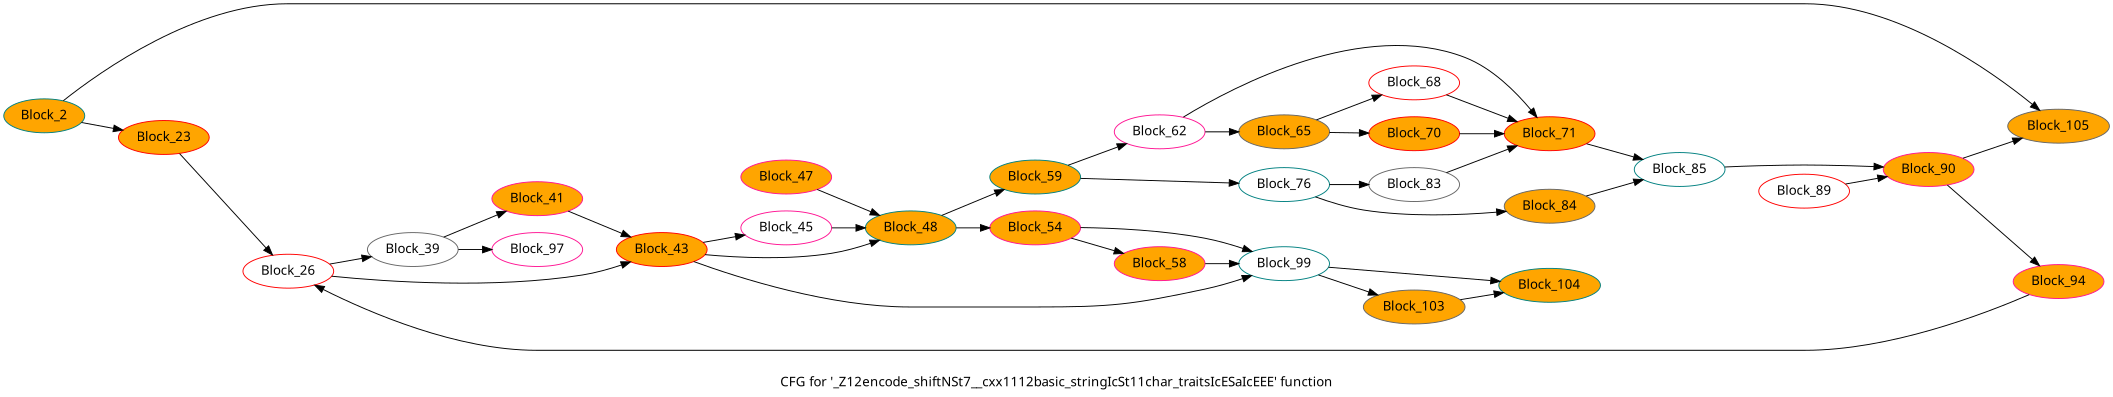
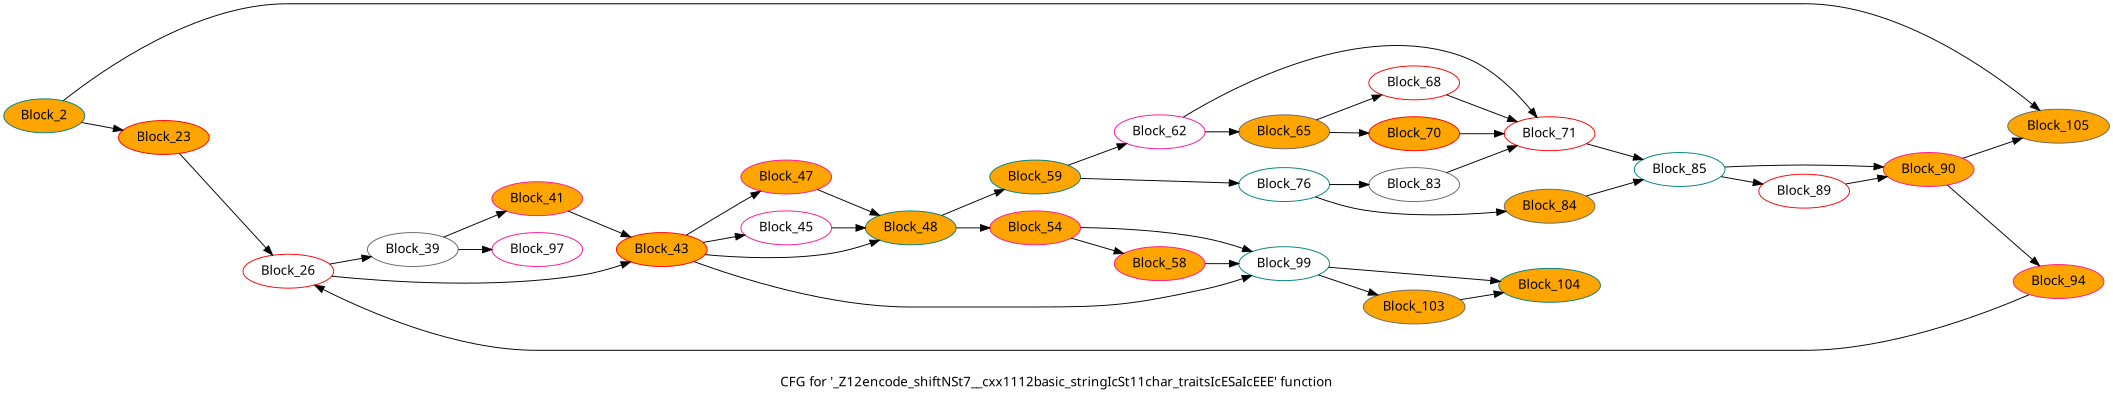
(1550, 134) -> (1550, 134)
none -> (1737, 180)
none -> (719, 215)
